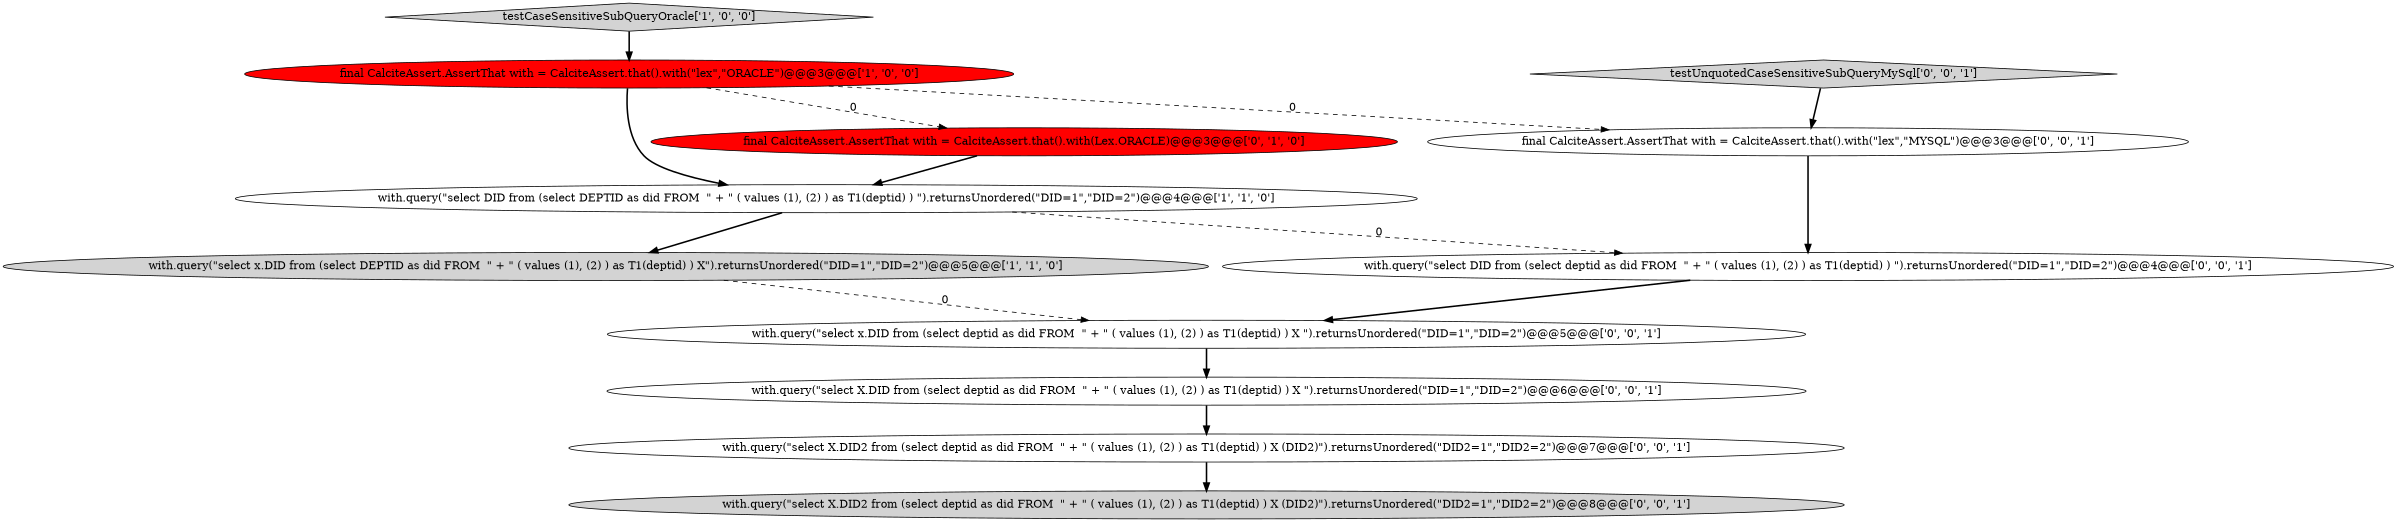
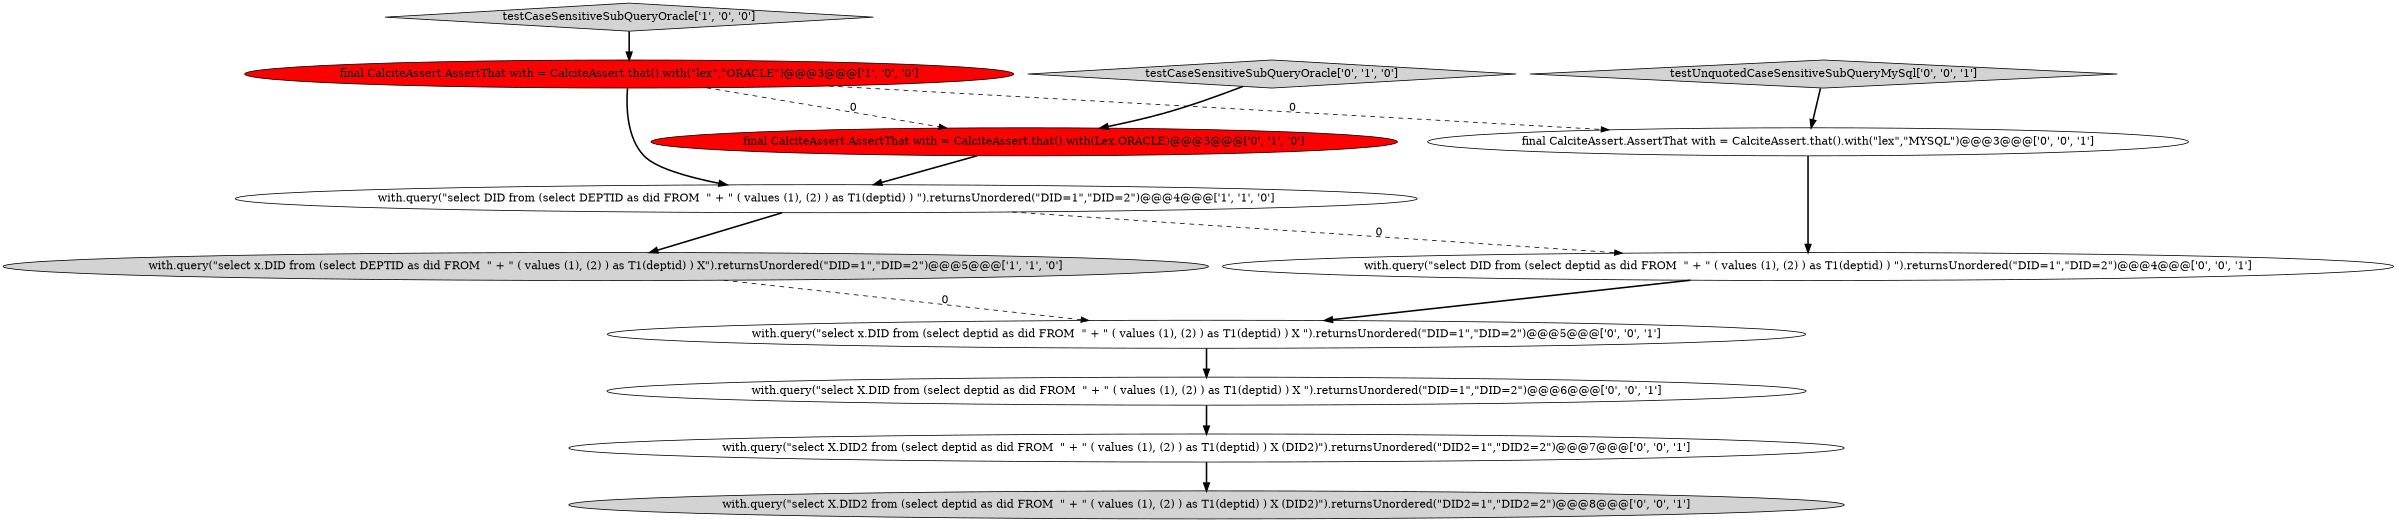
none -> (1272, 74)
